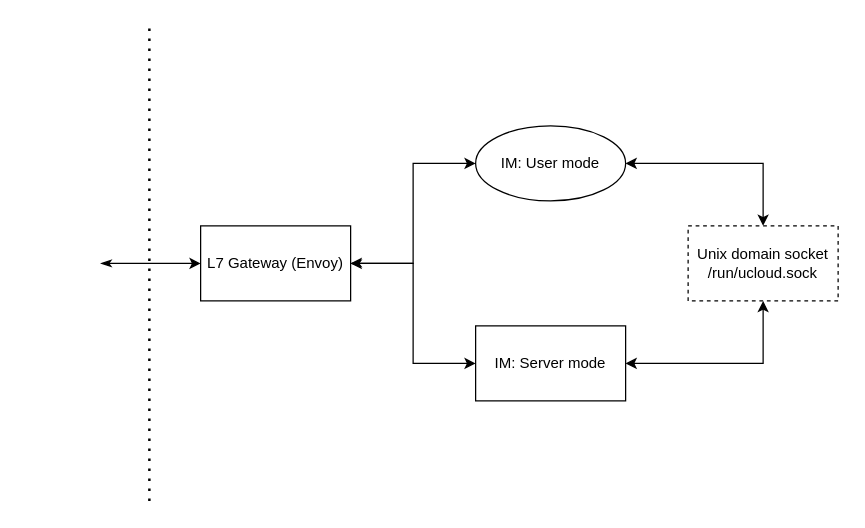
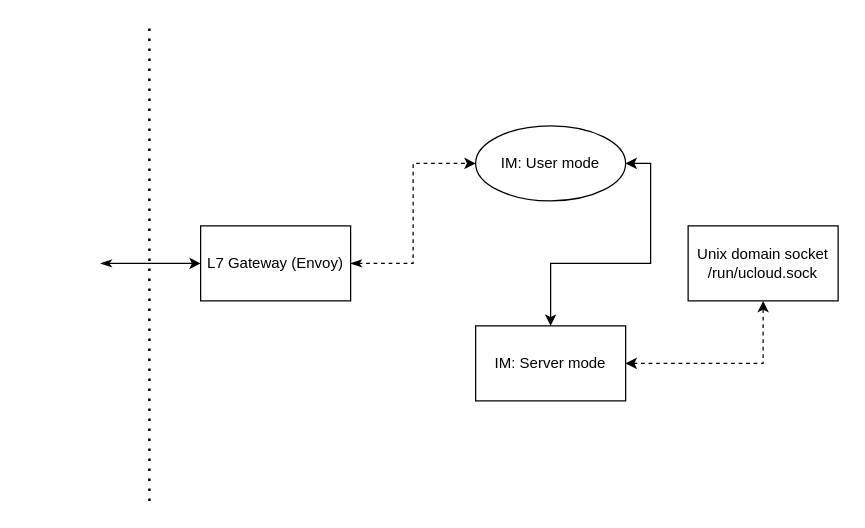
(732, 163) -> (626, 263)
(413, 185) -> (413, 185)
(763, 263) -> (763, 263)
(413, 341) -> none
(725, 363) -> (725, 363)
